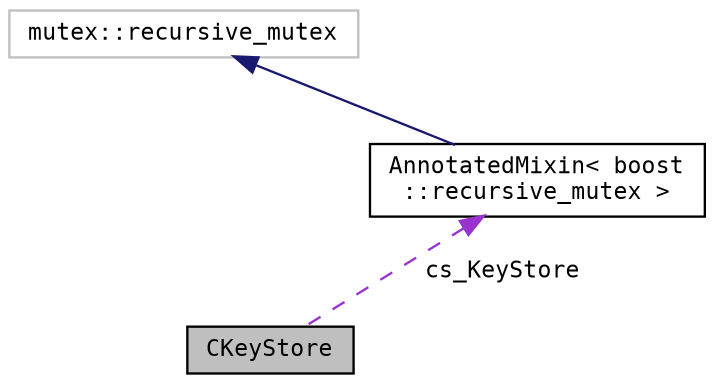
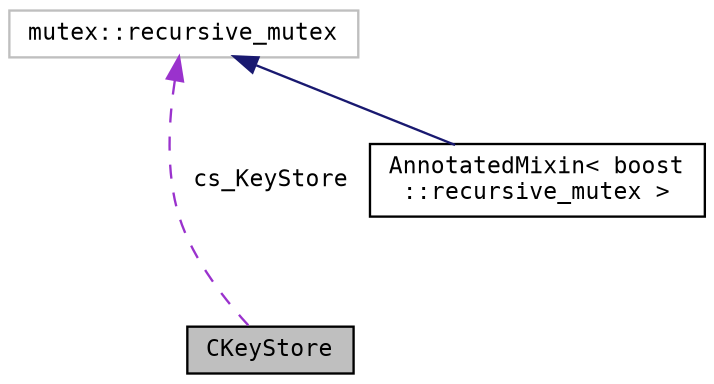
(383, 278) -> (179, 215)
